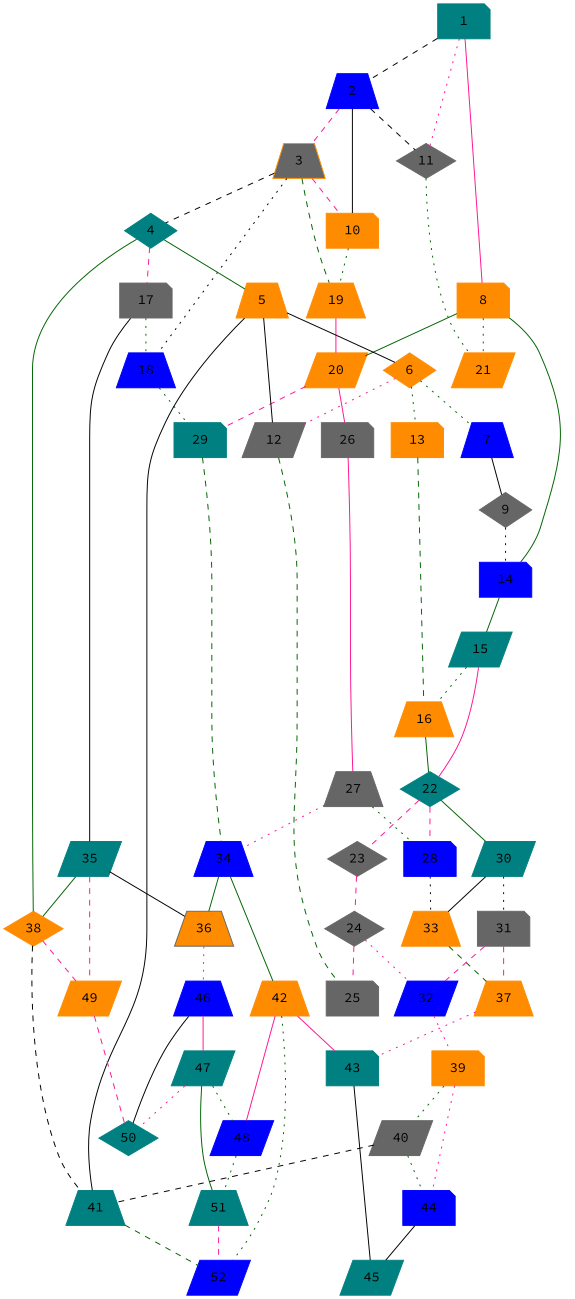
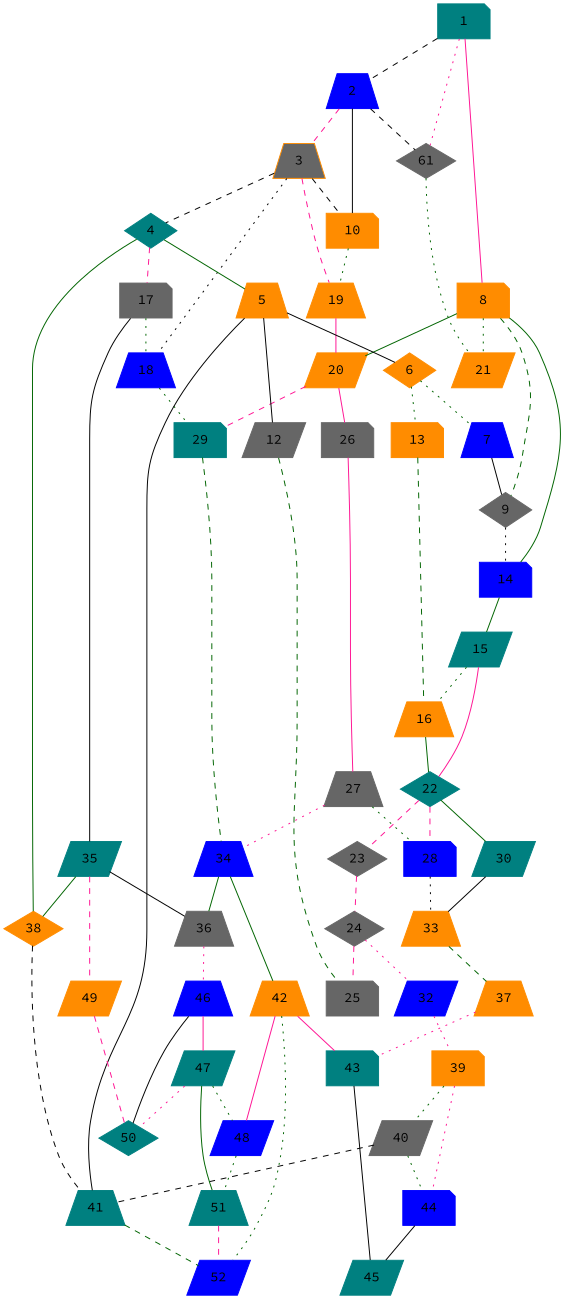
(426, 161) -> (426, 161)
(326, 196) -> (326, 196)
(313, 231) -> (313, 231)
(350, 401) -> none
none -> (530, 404)
(204, 929) -> (204, 929)
(504, 929) -> none
(59, 961) -> none
